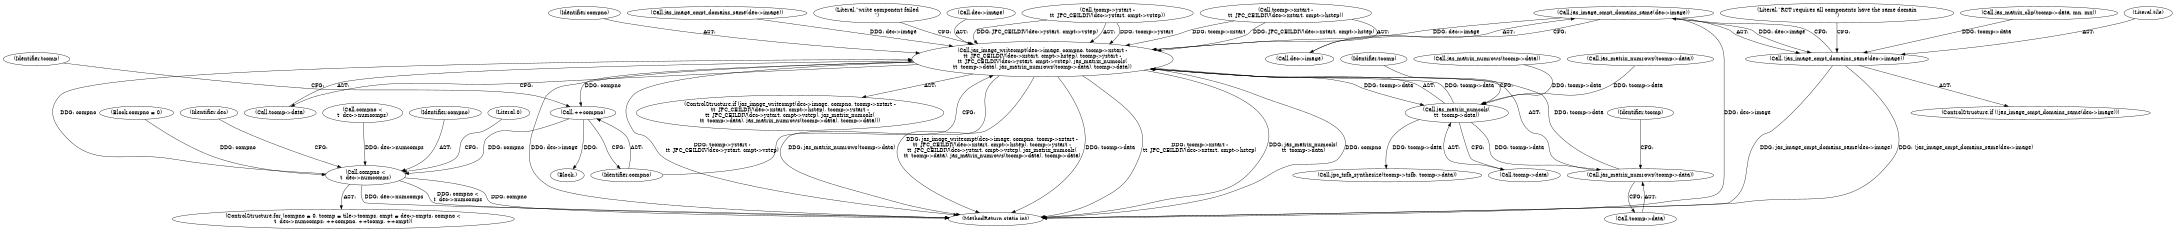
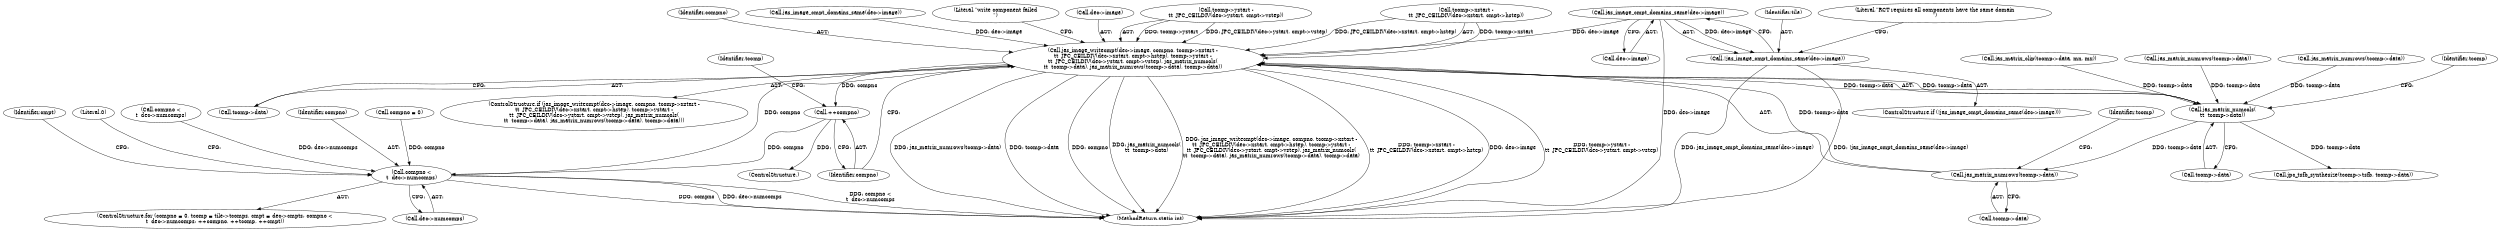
(2148, 13) -> (1783, 13)
(1940, 36) -> (2128, 84)
(137, 113) -> (400, 113)
(209, 113) -> (35, 113)
(567, 175) -> (774, 175)
none -> (435, 219)
